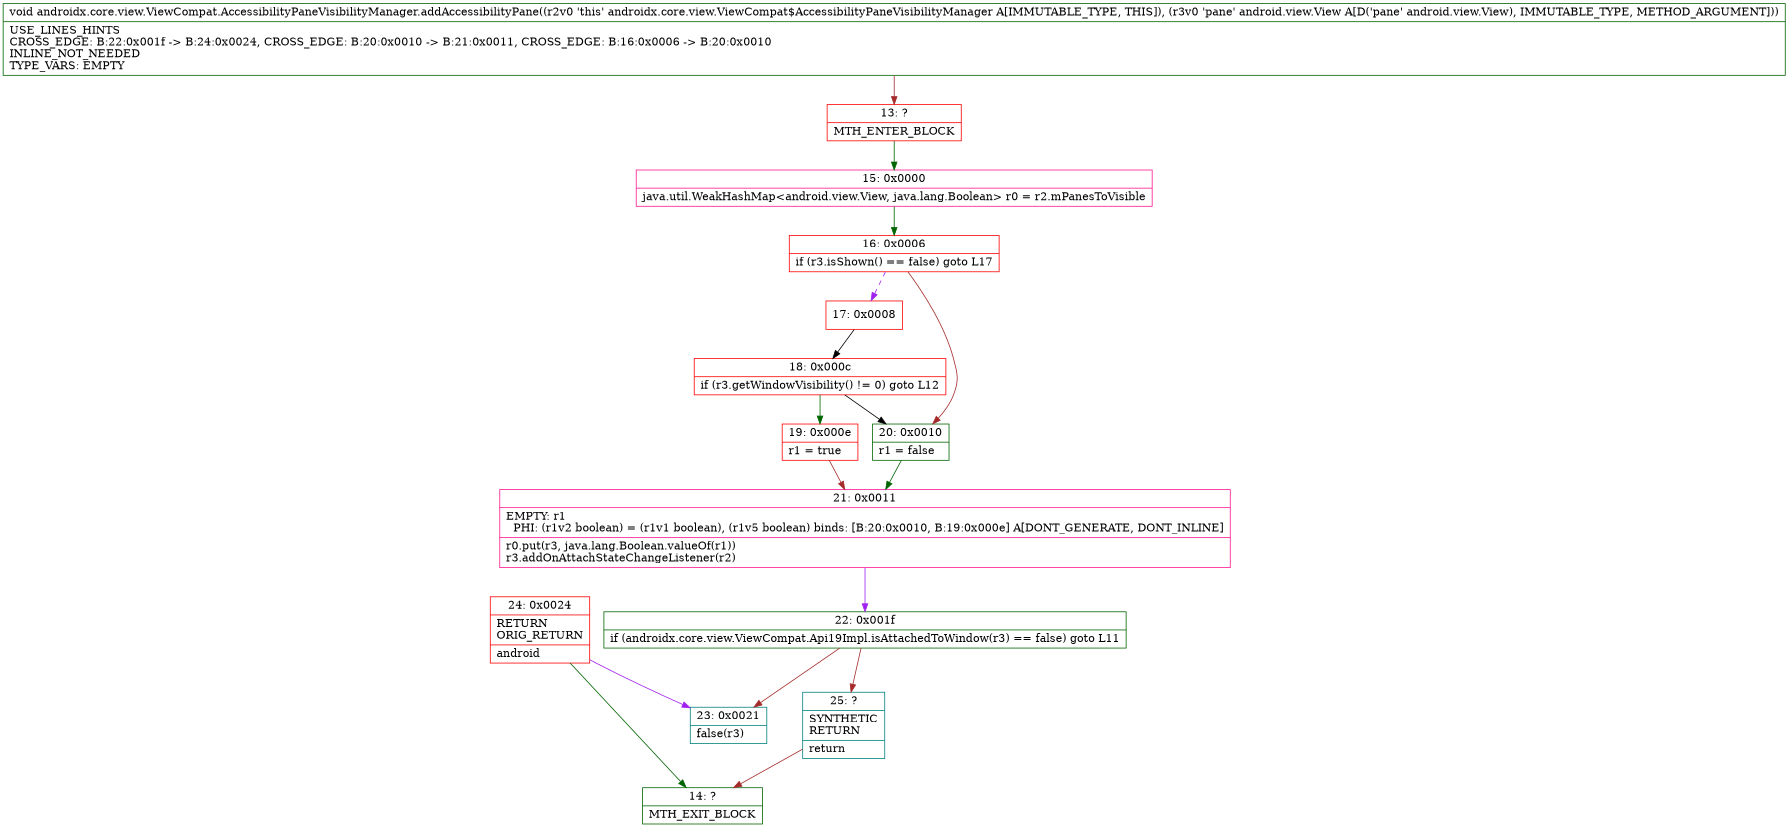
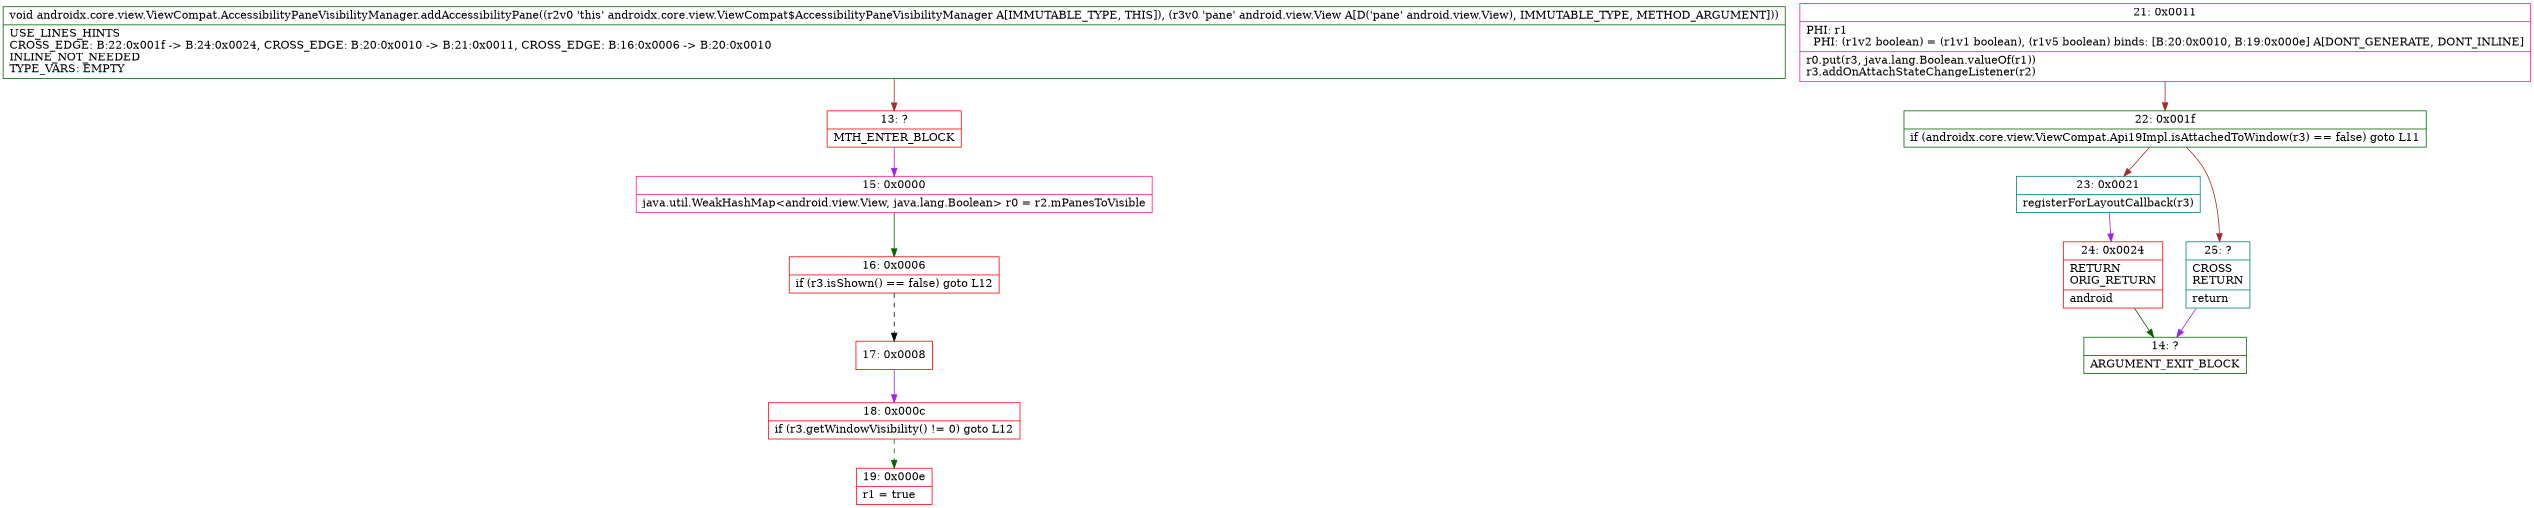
(894, 151) -> (894, 158)
(894, 262) -> (894, 284)
(880, 283) -> (894, 313)
(846, 341) -> (894, 382)
(820, 405) -> (894, 450)
(911, 442) -> none
(835, 471) -> none
(538, 516) -> (1829, 30)
(865, 586) -> (2165, 92)
(636, 683) -> (2110, 223)
(844, 719) -> (2213, 269)
(721, 734) -> (2108, 203)
(772, 766) -> (2189, 319)
(703, 815) -> (2165, 364)
